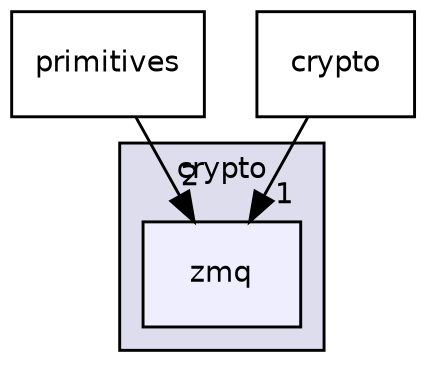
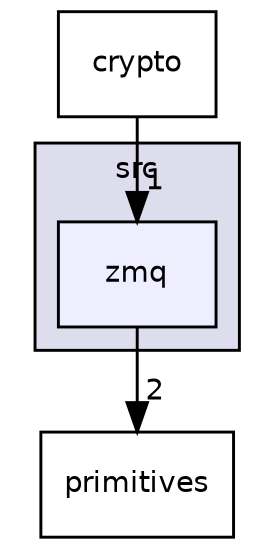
(161, 163) -> (137, 369)
(222, 171) -> (137, 171)
